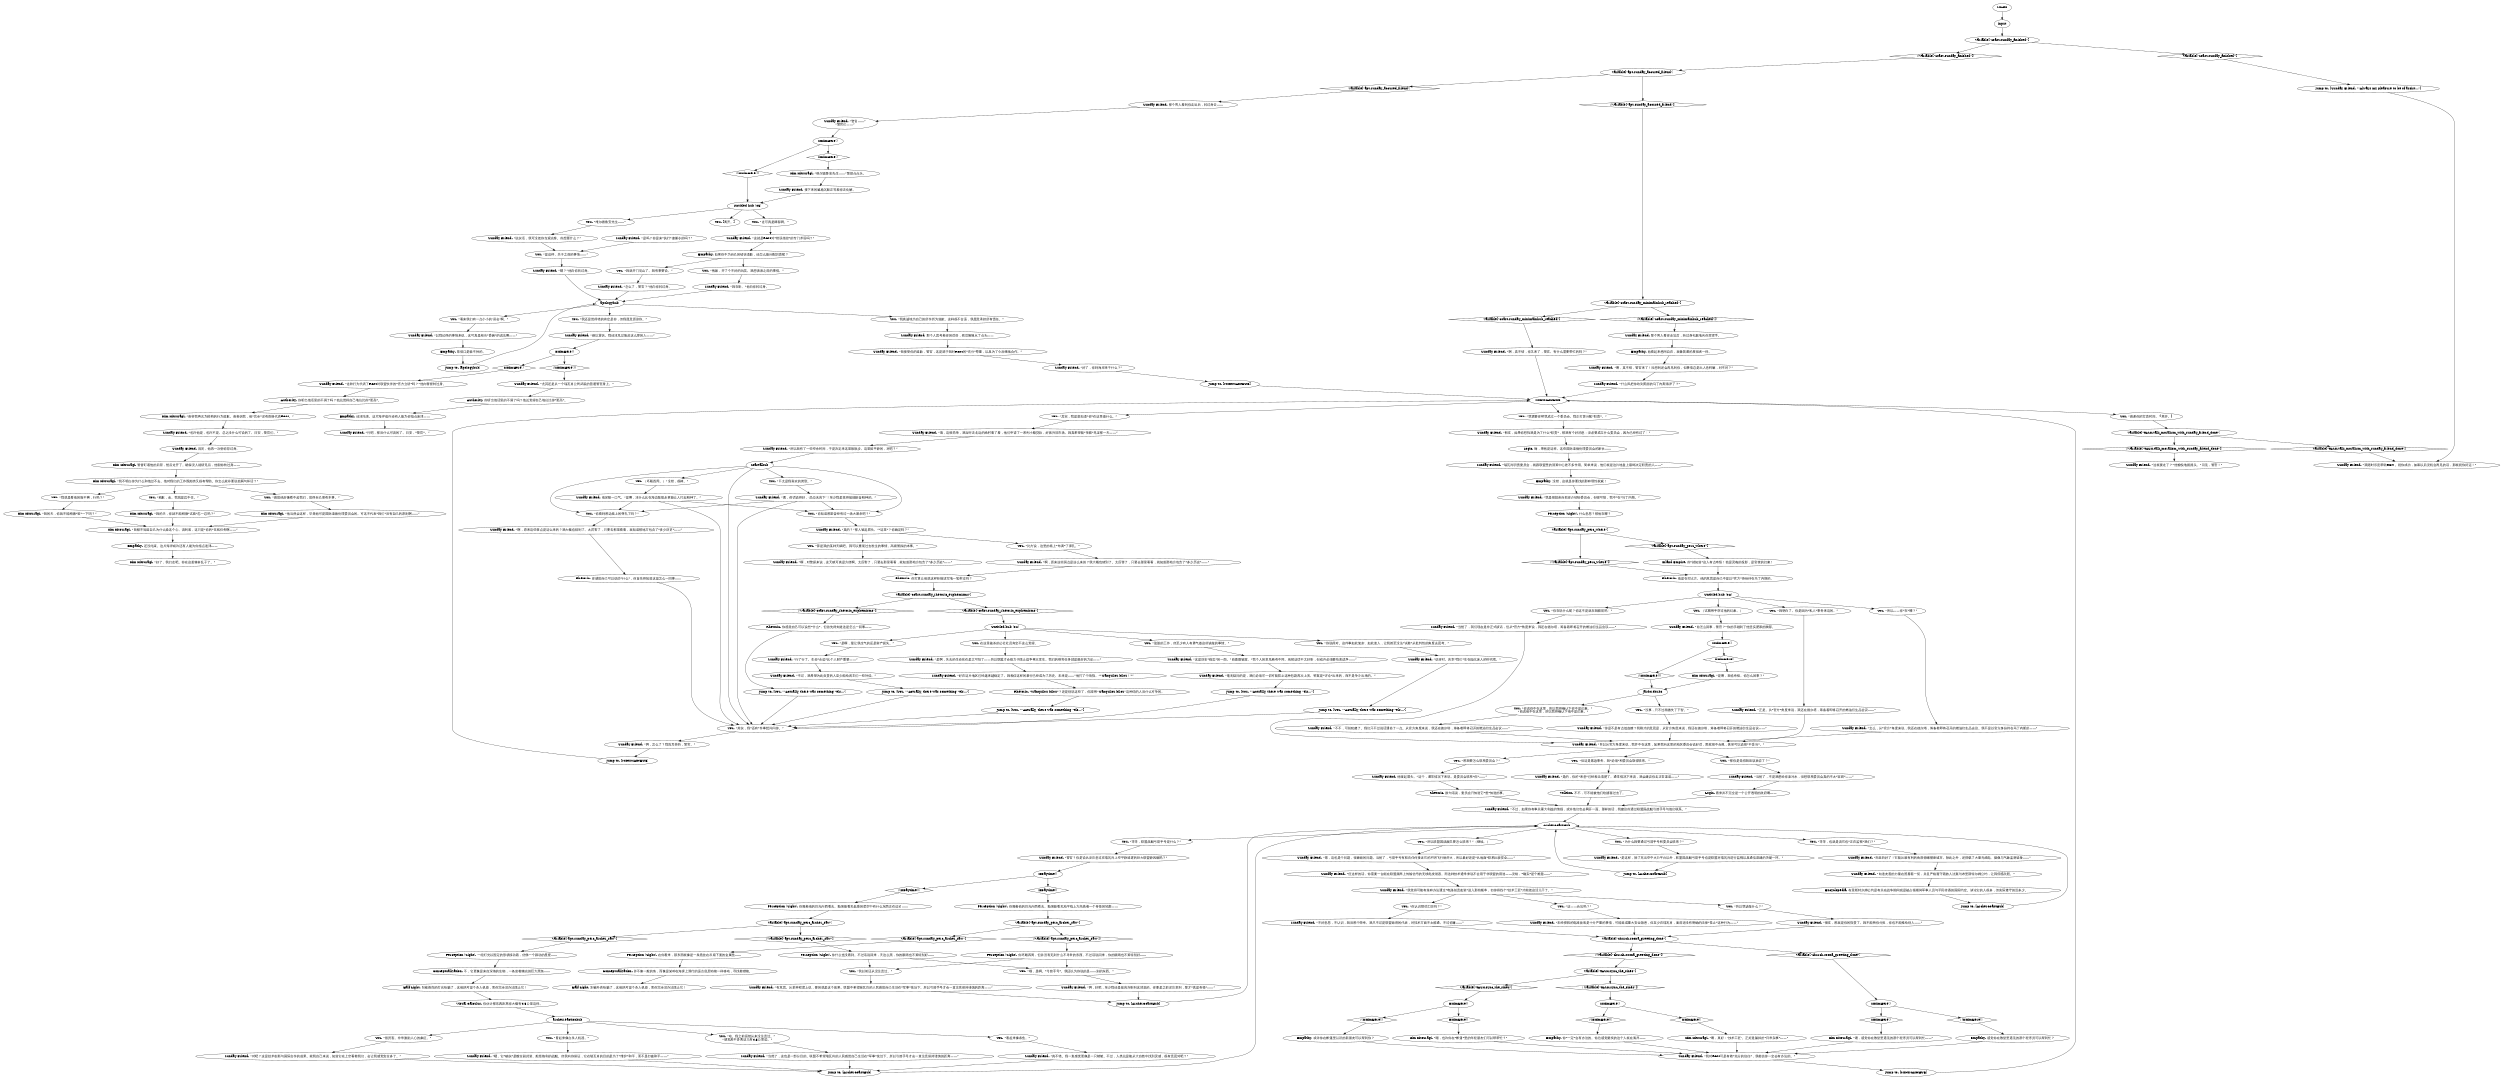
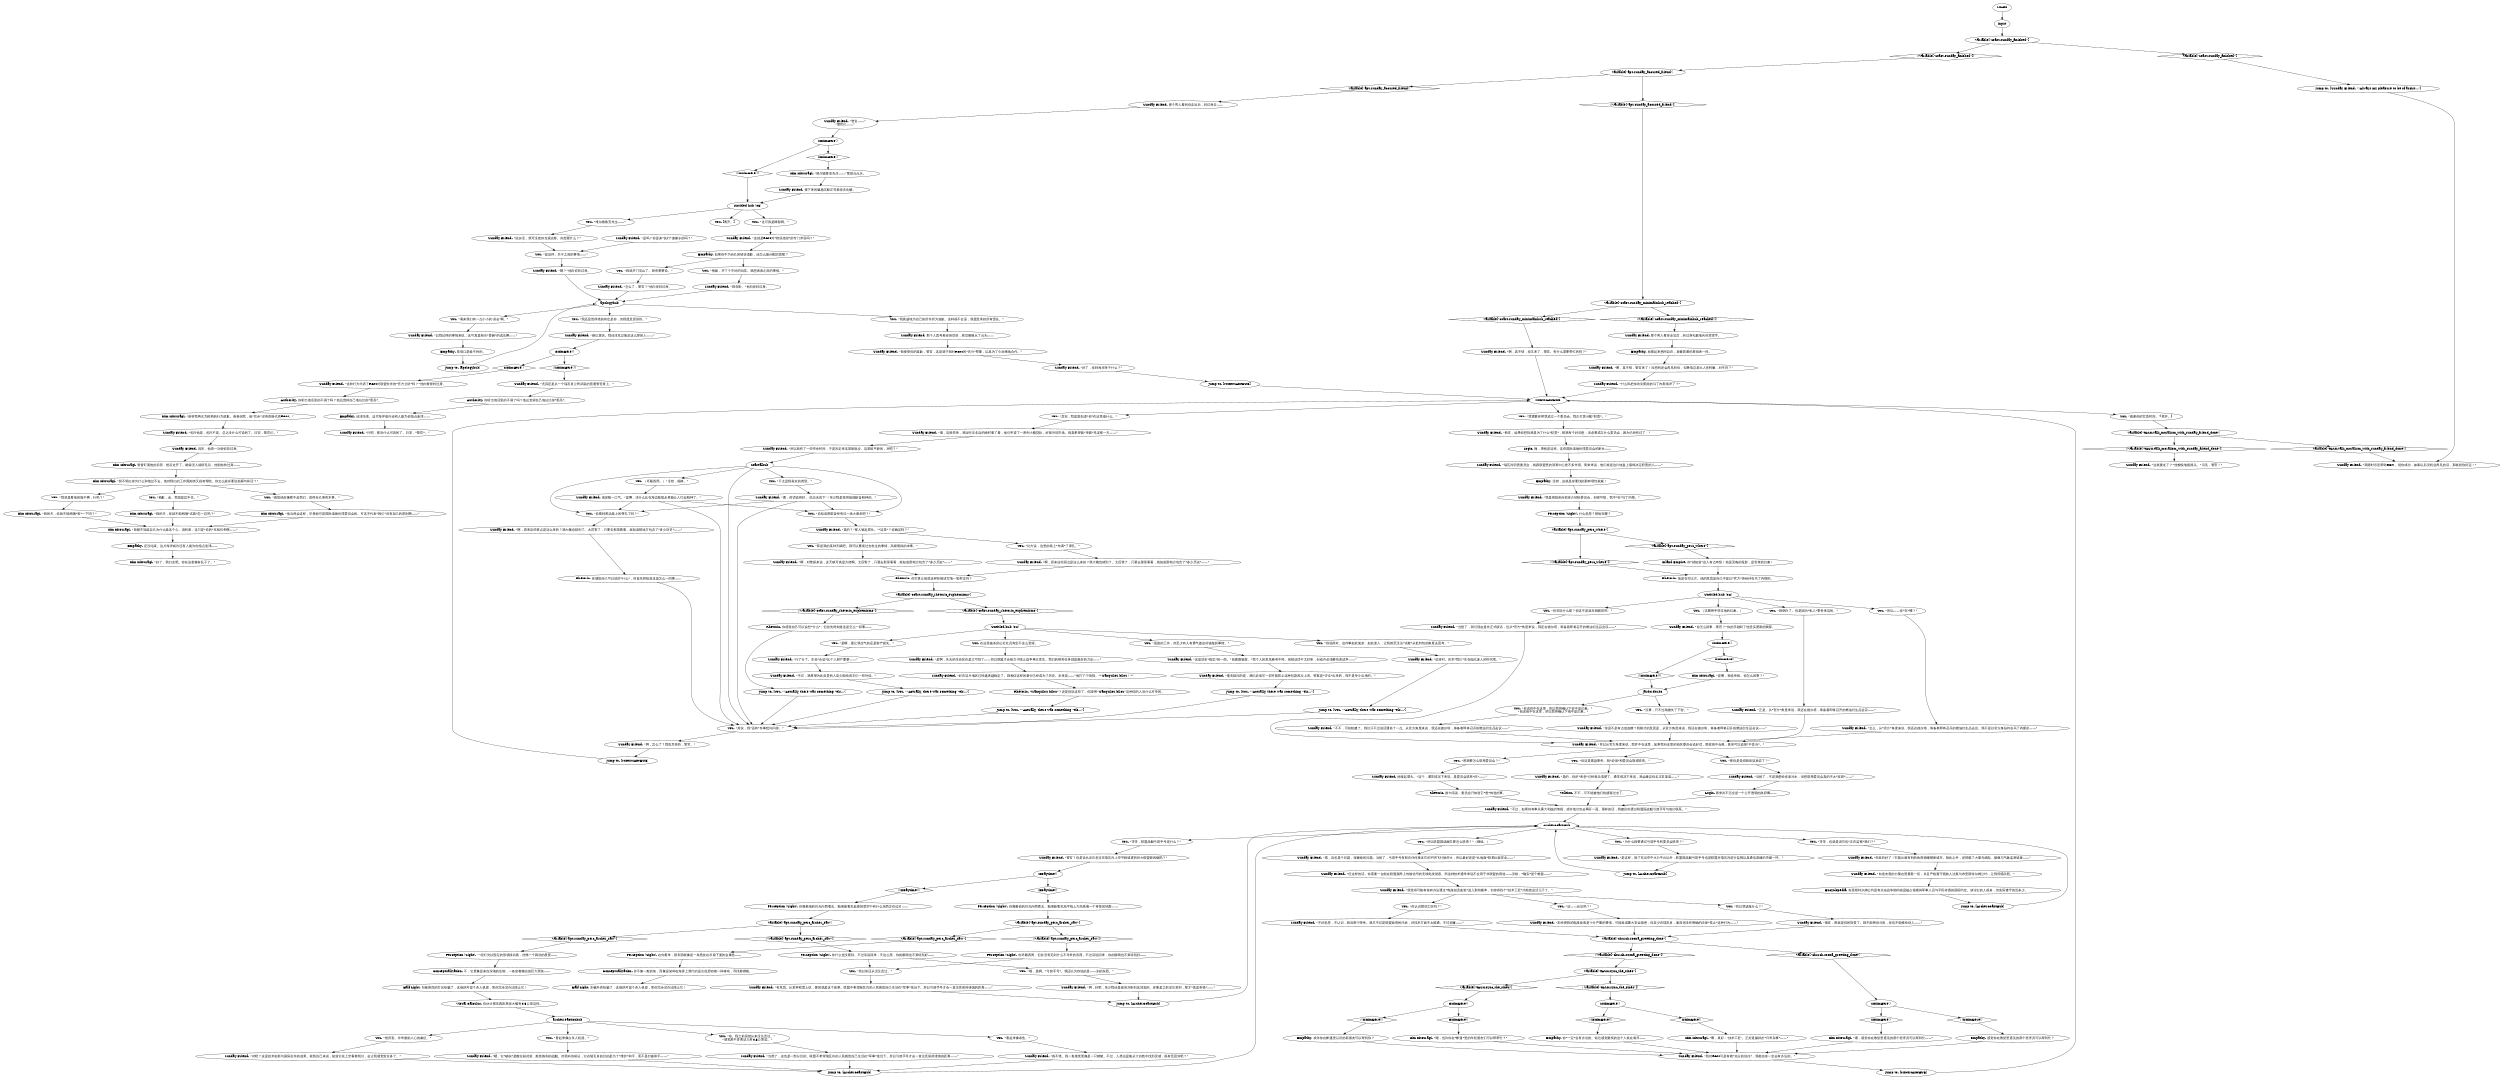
(1067, 962) -> none
